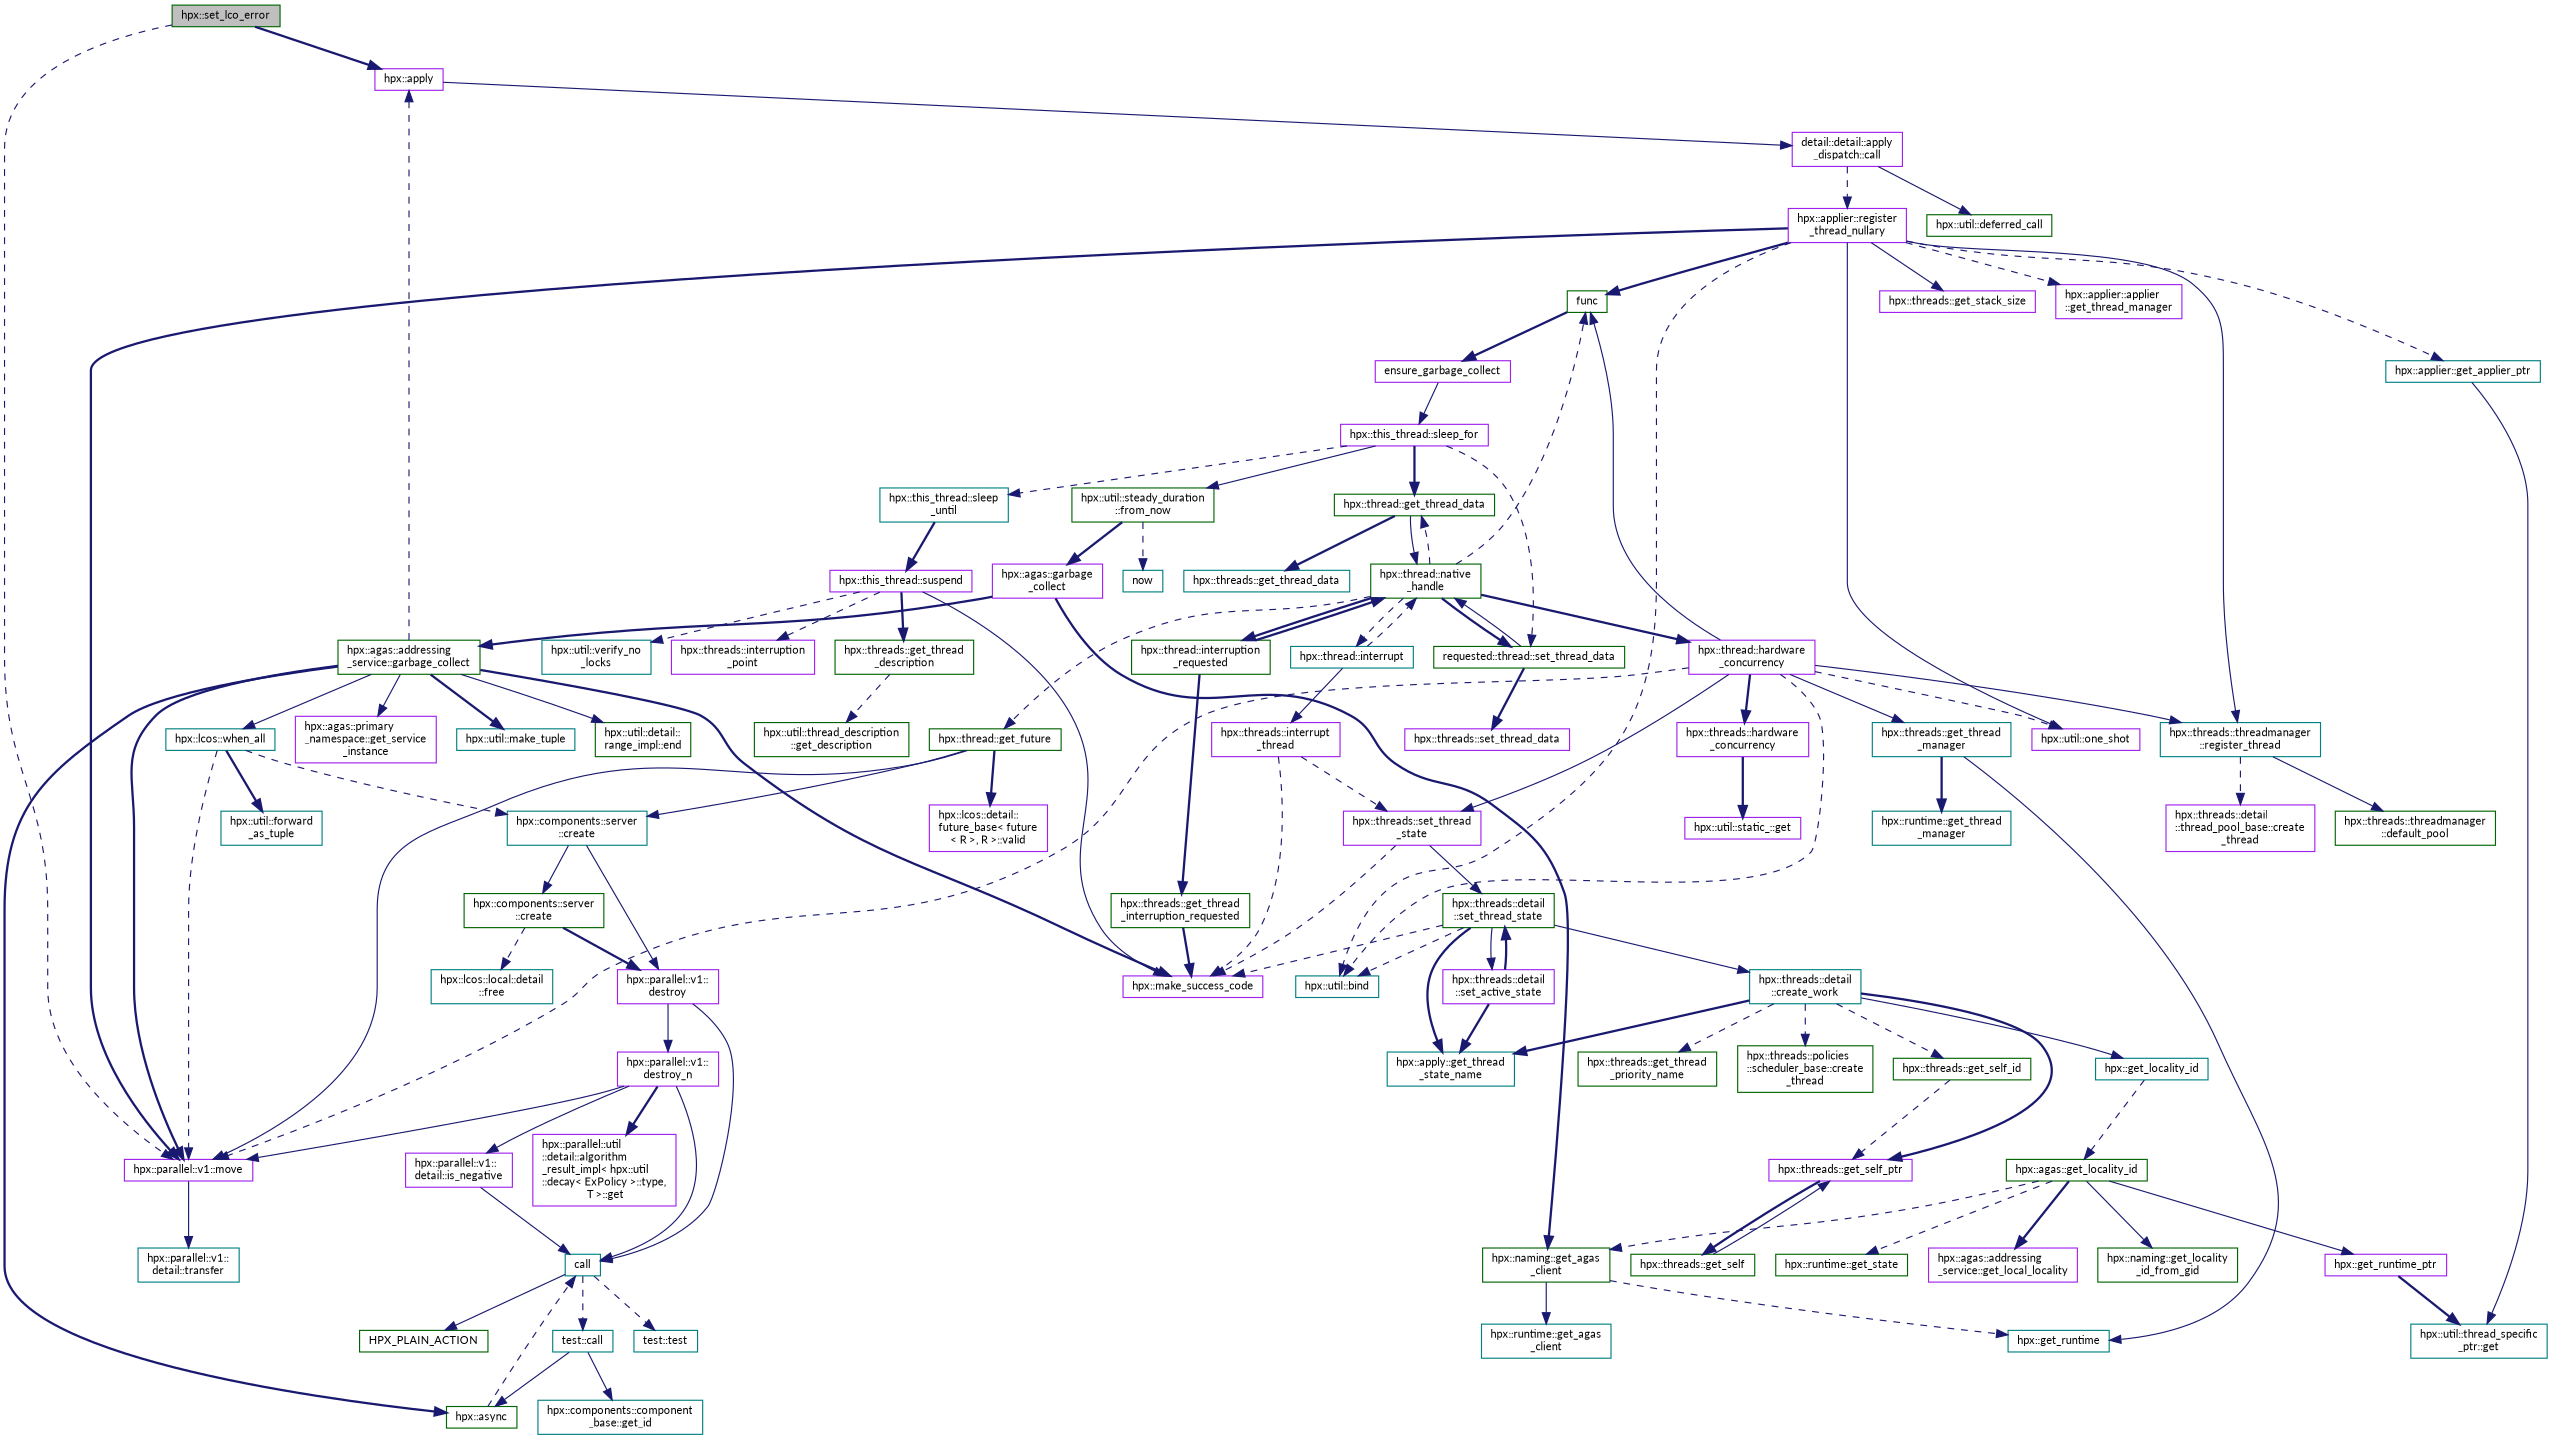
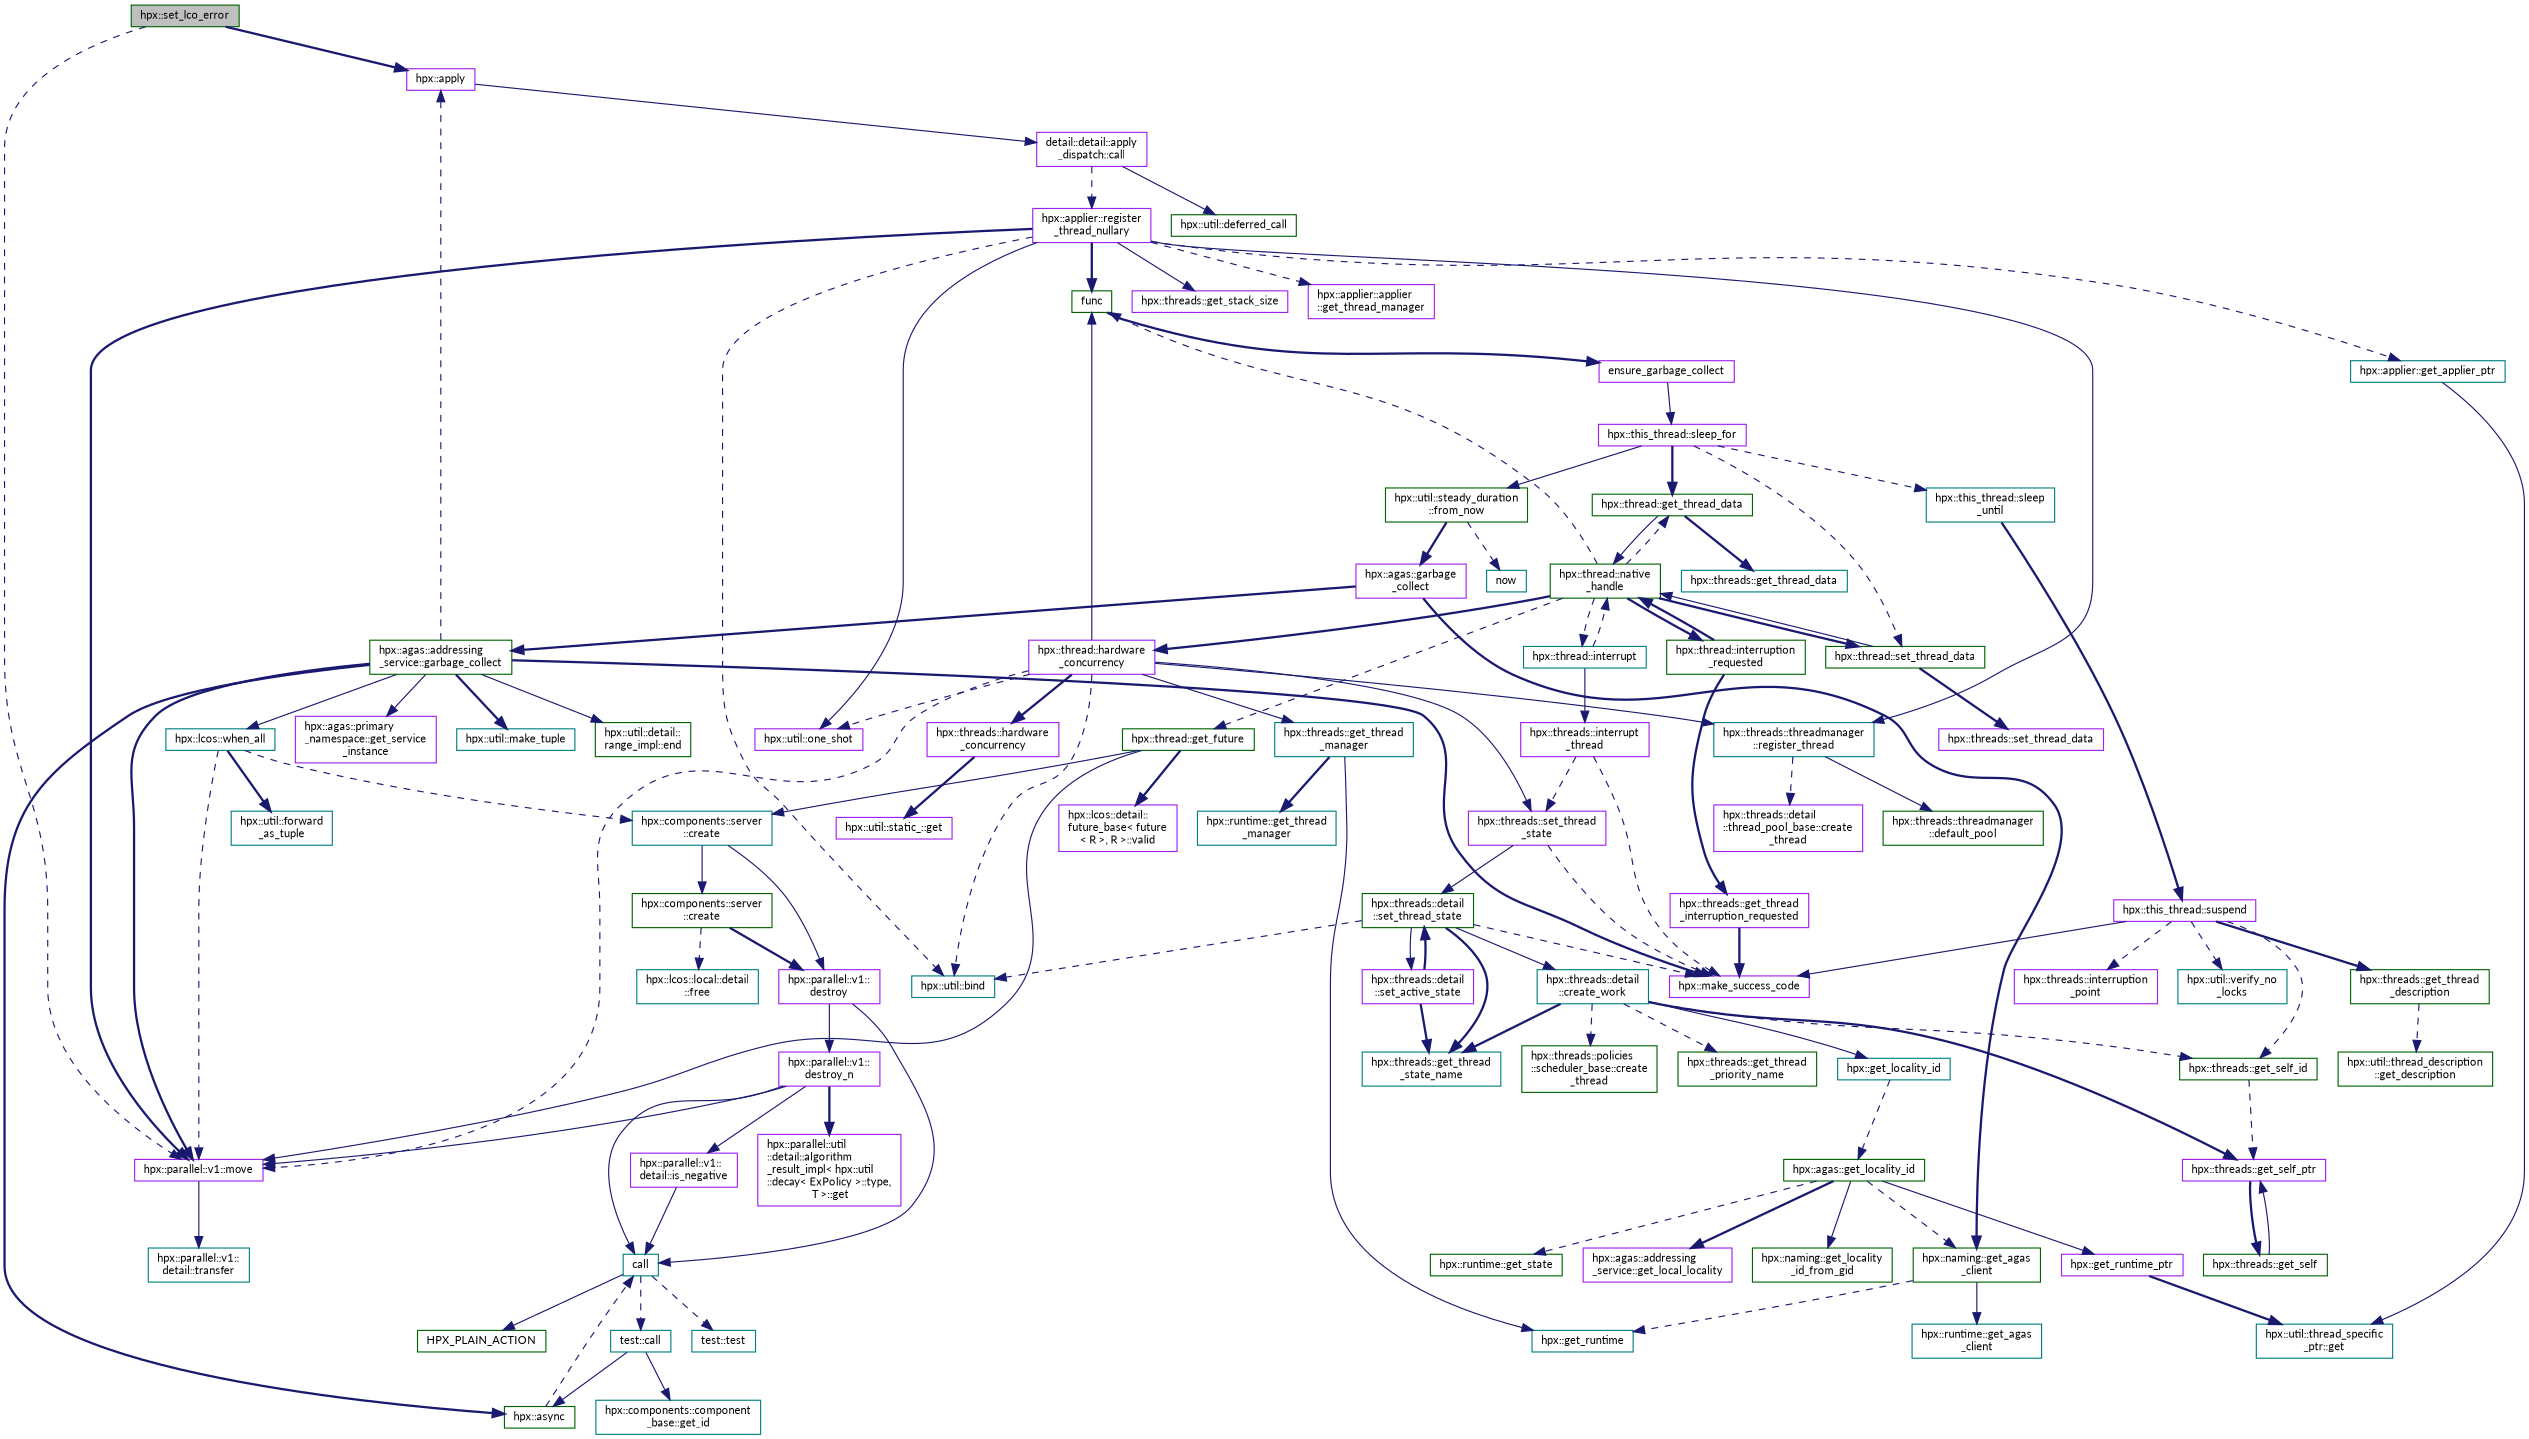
(1529, 657) -> (1905, 657)
(1180, 911) -> (1739, 911)
none -> (2298, 972)
(1451, 1069) -> (1432, 1069)
